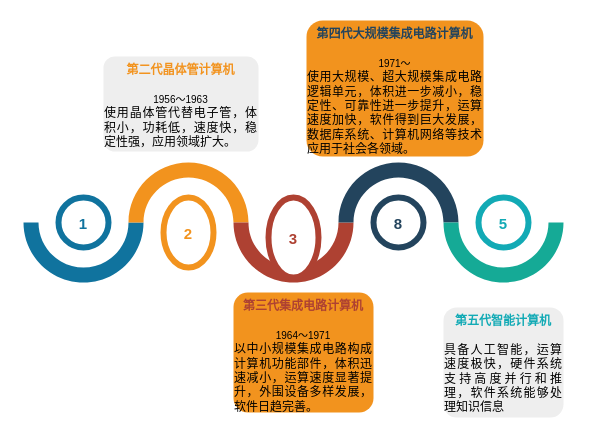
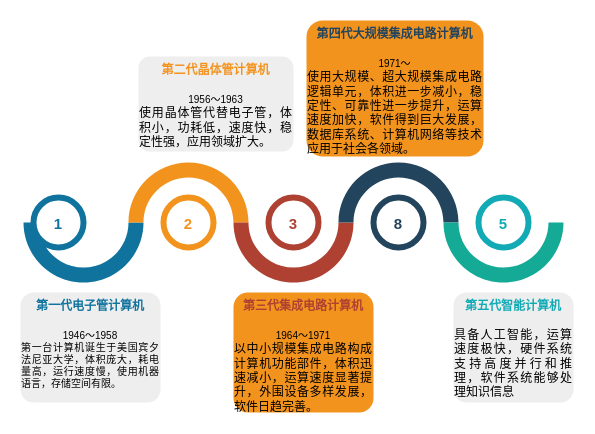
(181, 104) -> (216, 104)
(84, 223) -> (59, 223)
(189, 233) -> (189, 223)
(294, 238) -> (294, 223)
none -> (91, 348)
(504, 363) -> (514, 348)
